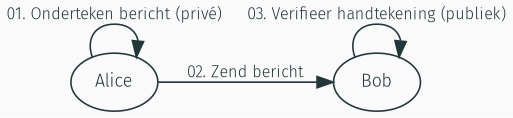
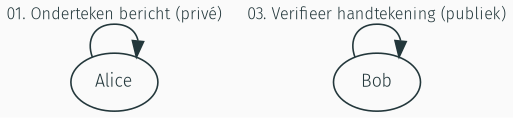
(238, 82) -> none
